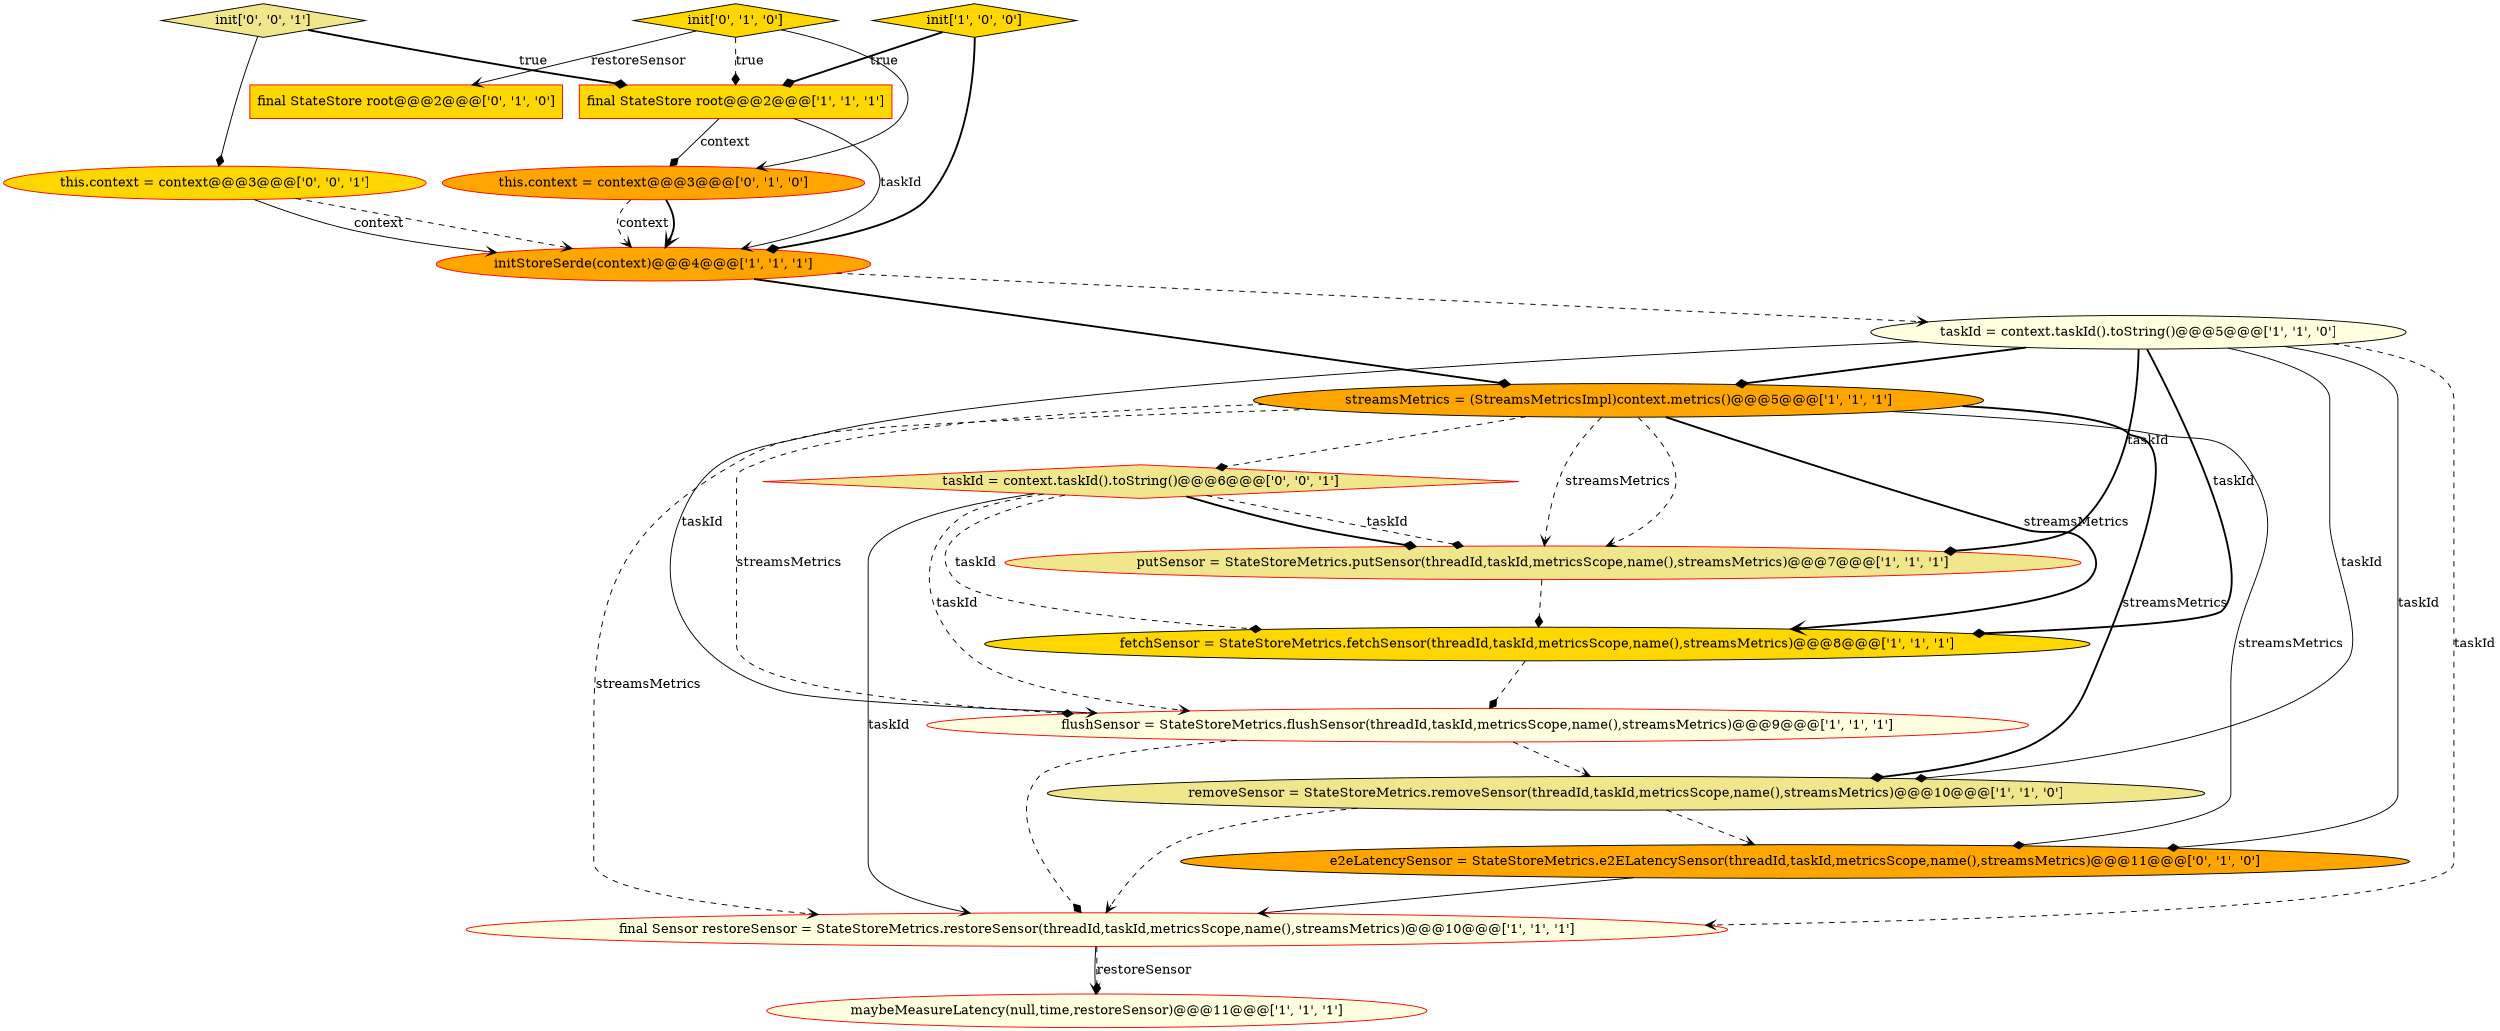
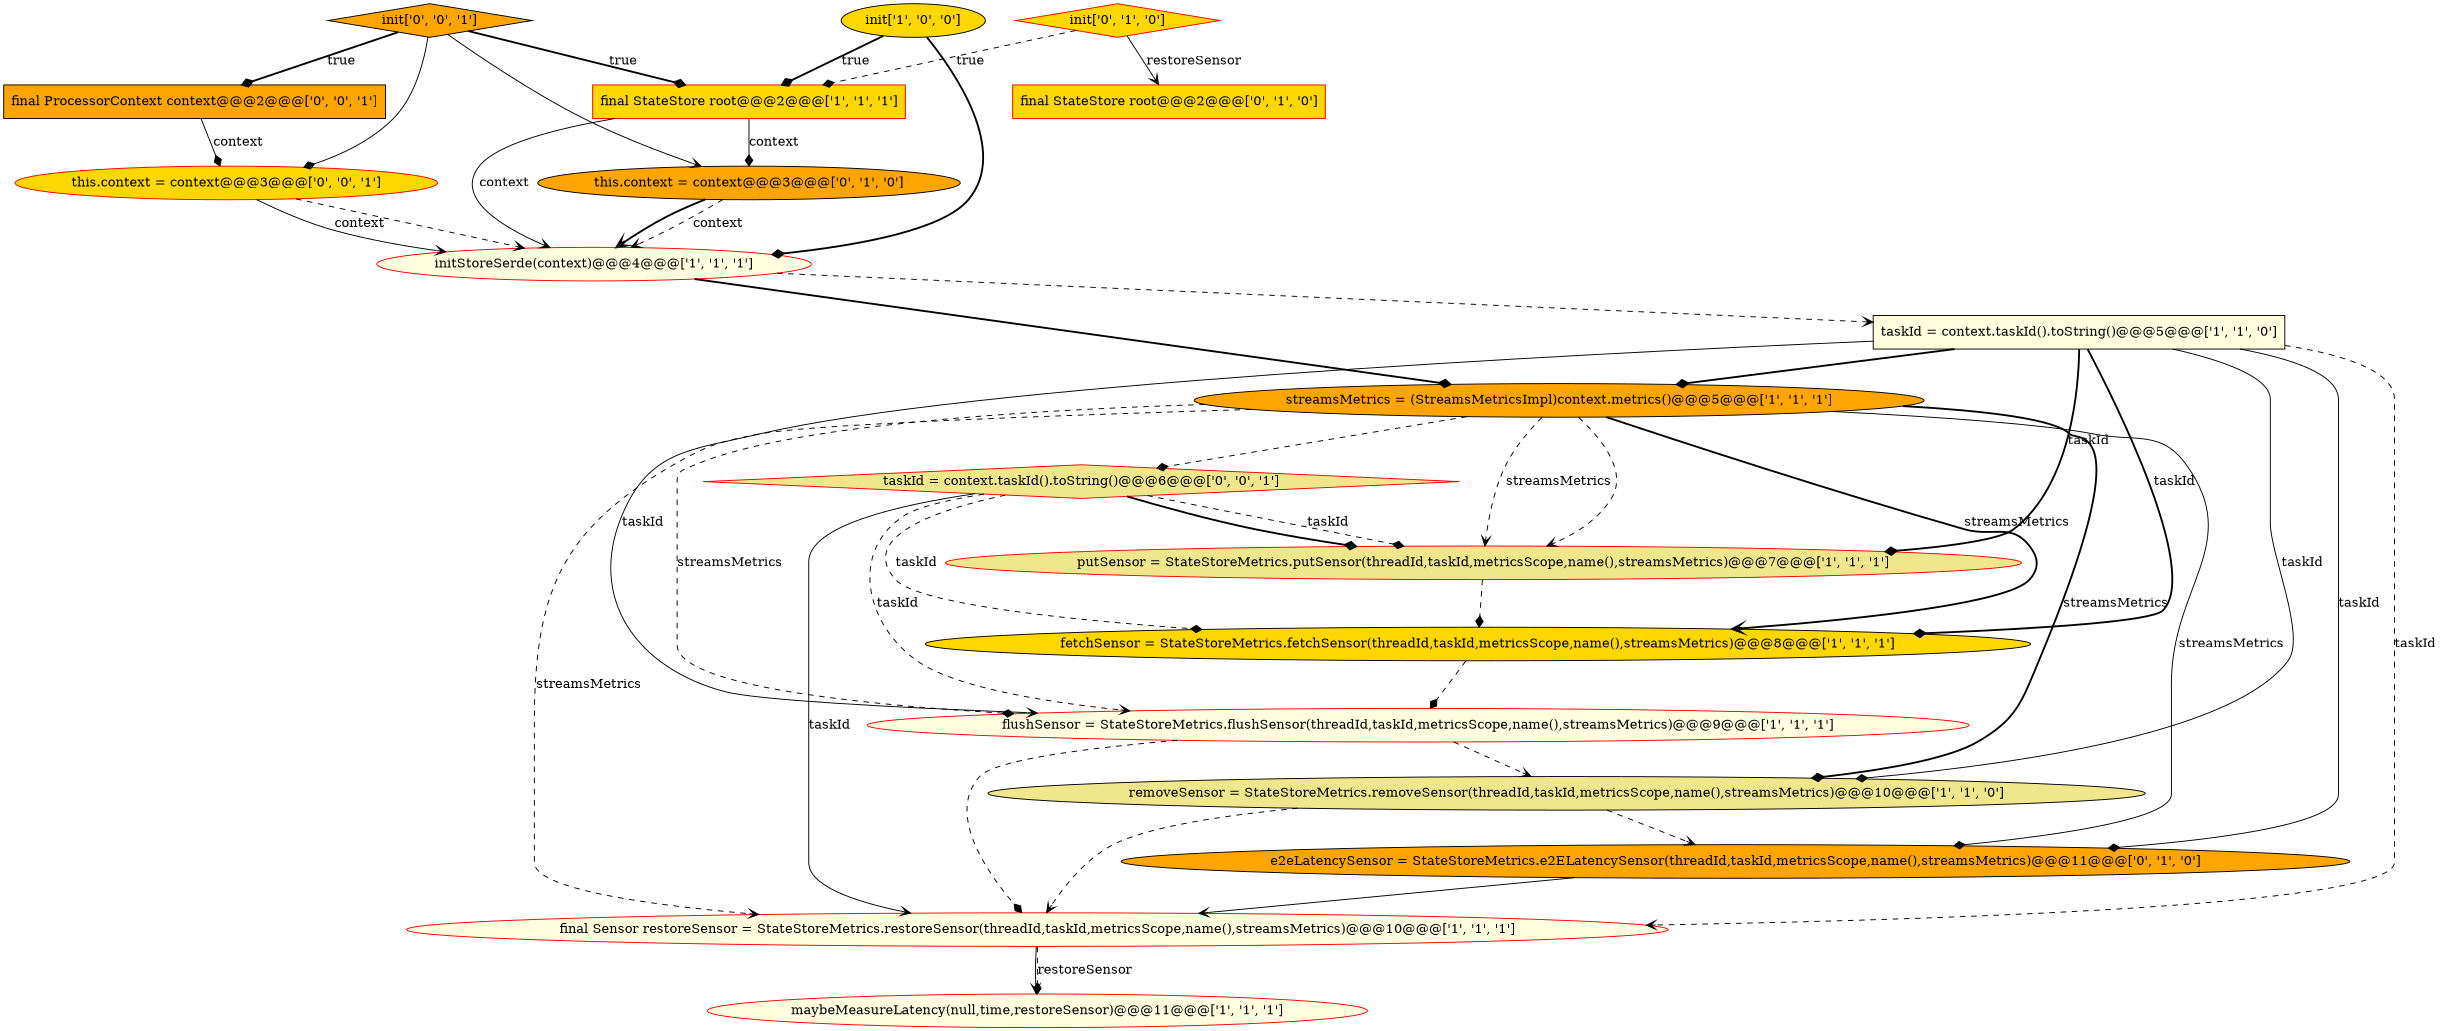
(263, 21) -> (430, 21)
(736, 21) -> (1118, 21)
(975, 21) -> (913, 21)
none -> (195, 102)
(906, 105) -> (565, 109)
(654, 183) -> (749, 183)
(901, 183) -> (504, 183)
(654, 264) -> (594, 264)
(2138, 332) -> (2079, 332)
